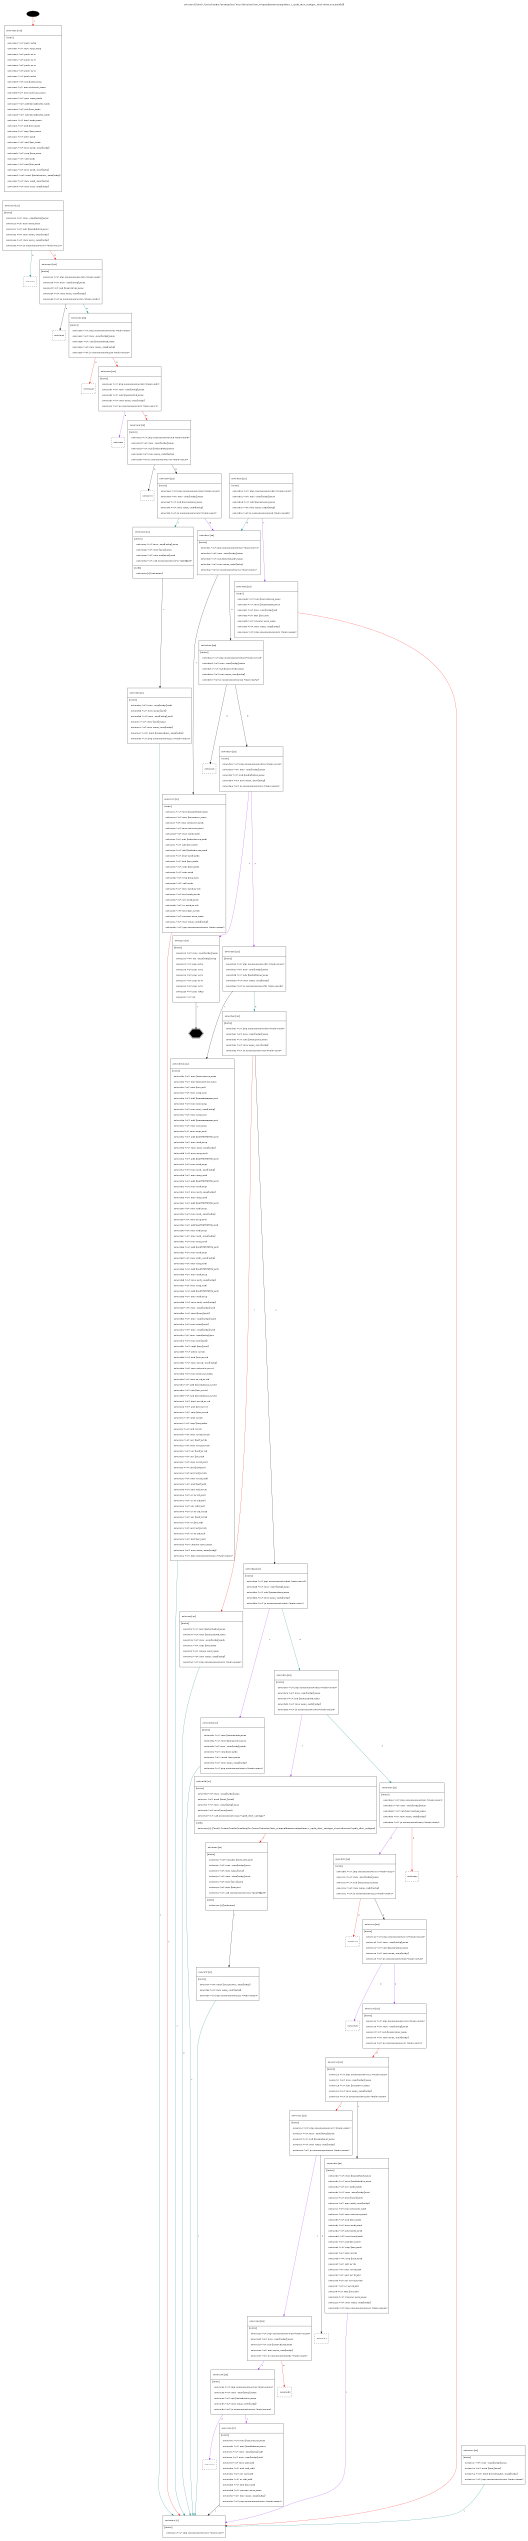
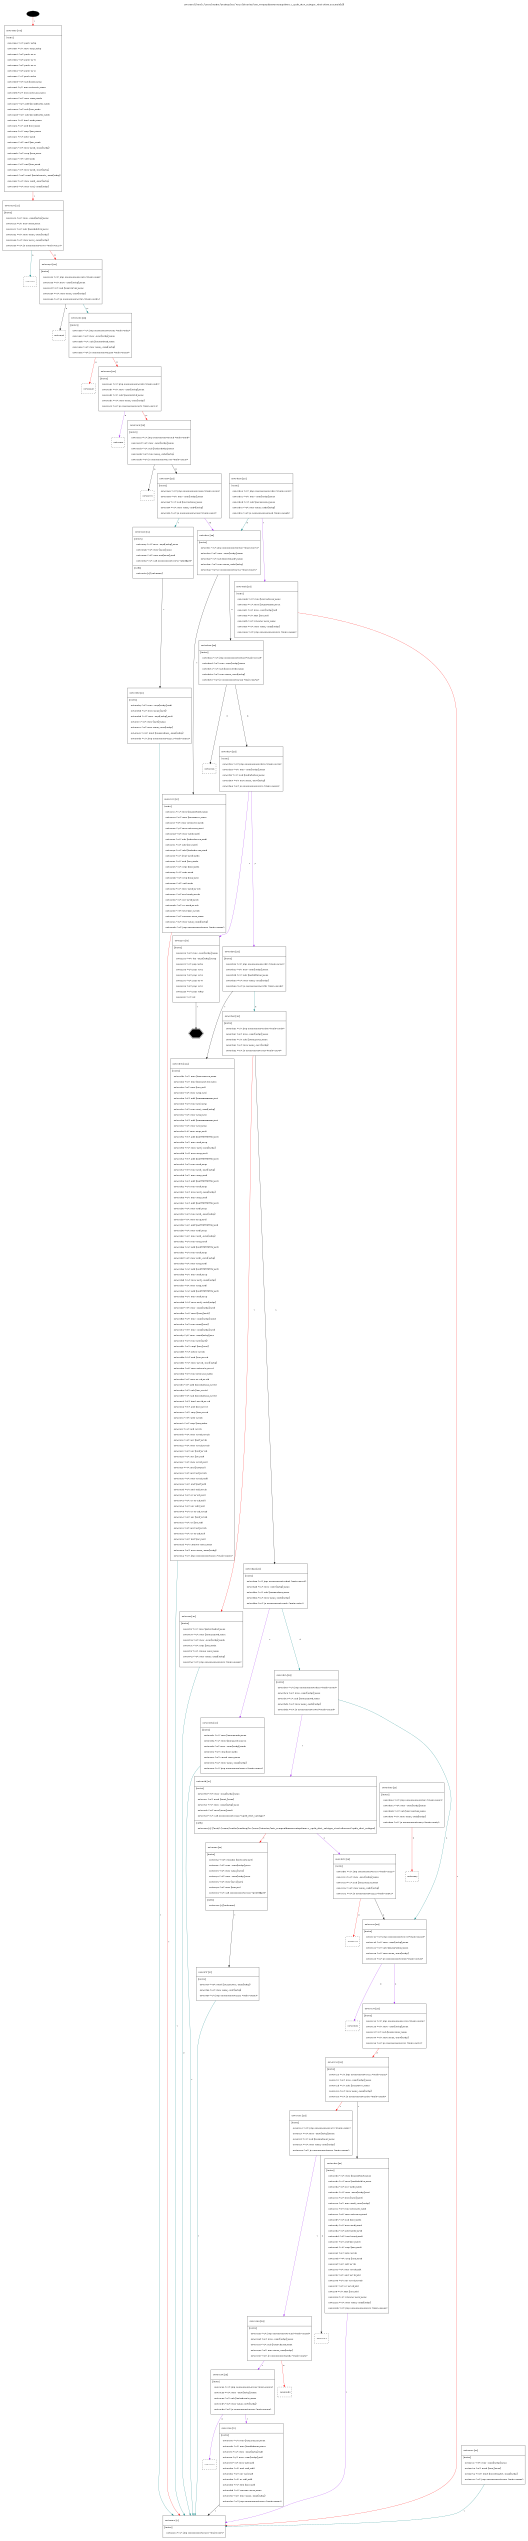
none -> (33, 195)
(358, 1748) -> (448, 1782)
(389, 1840) -> (328, 1843)
